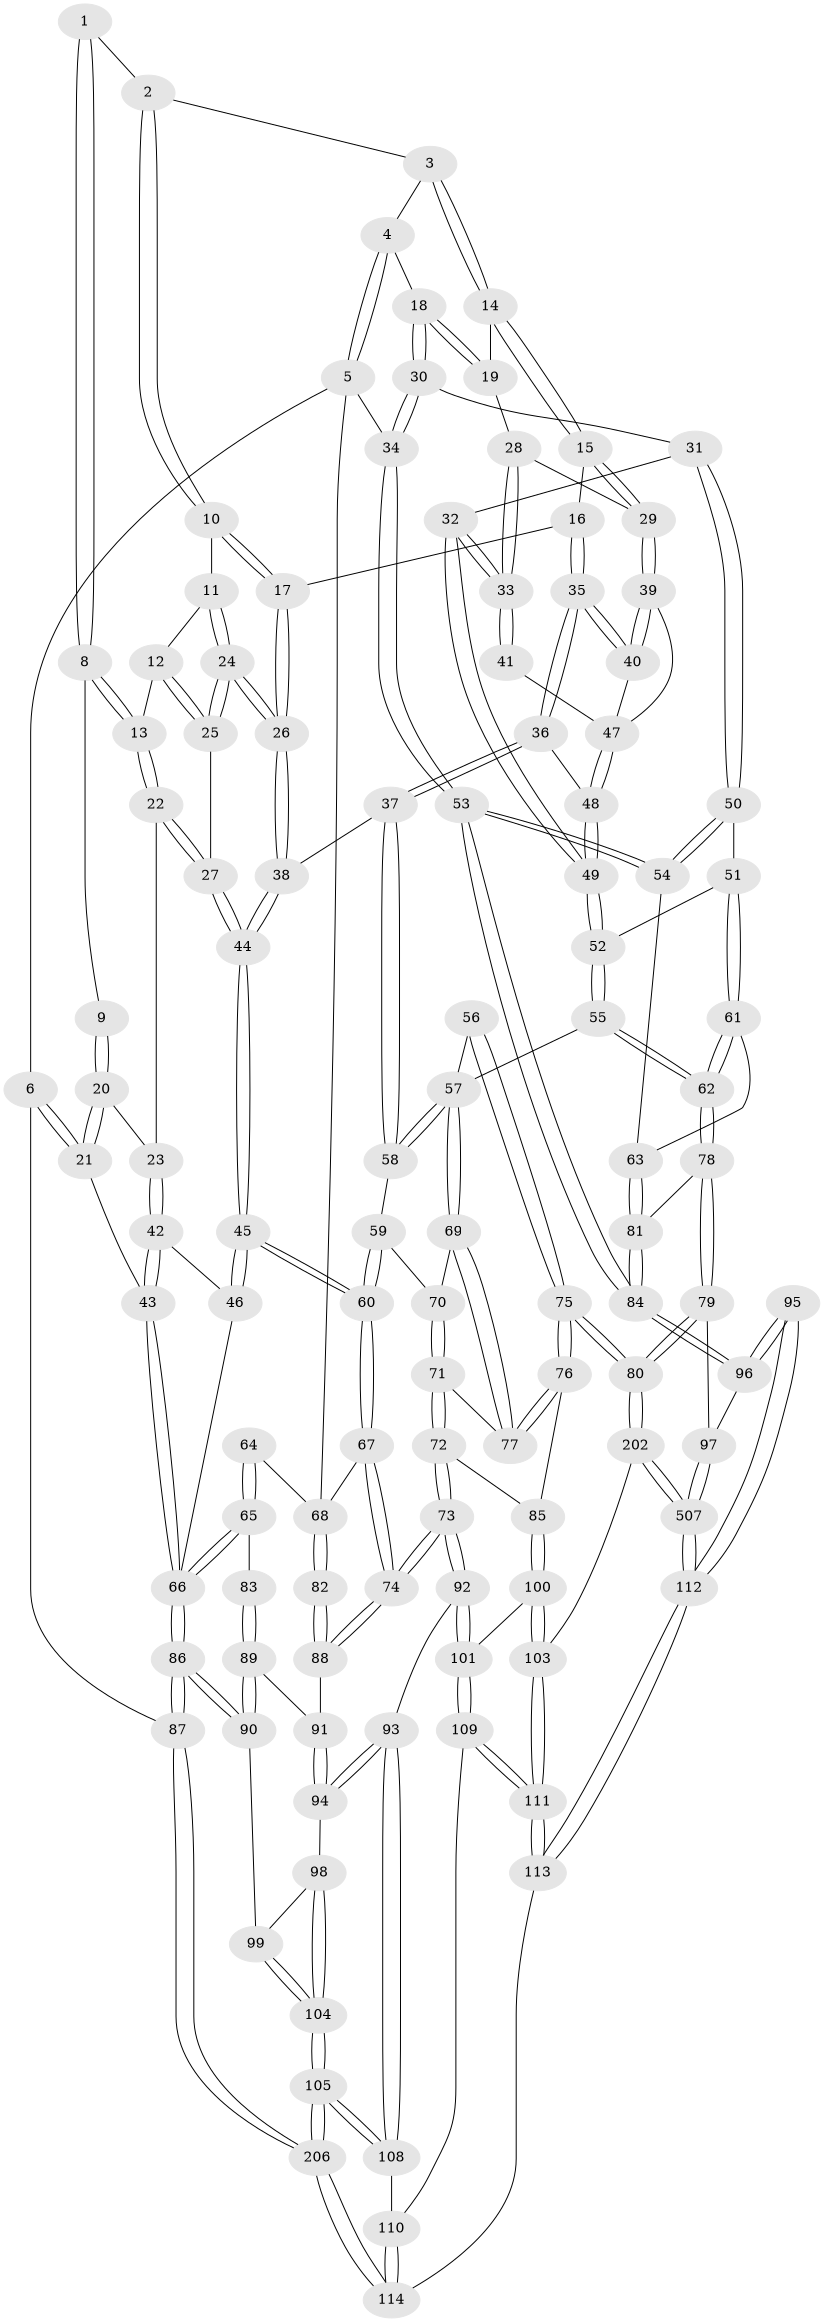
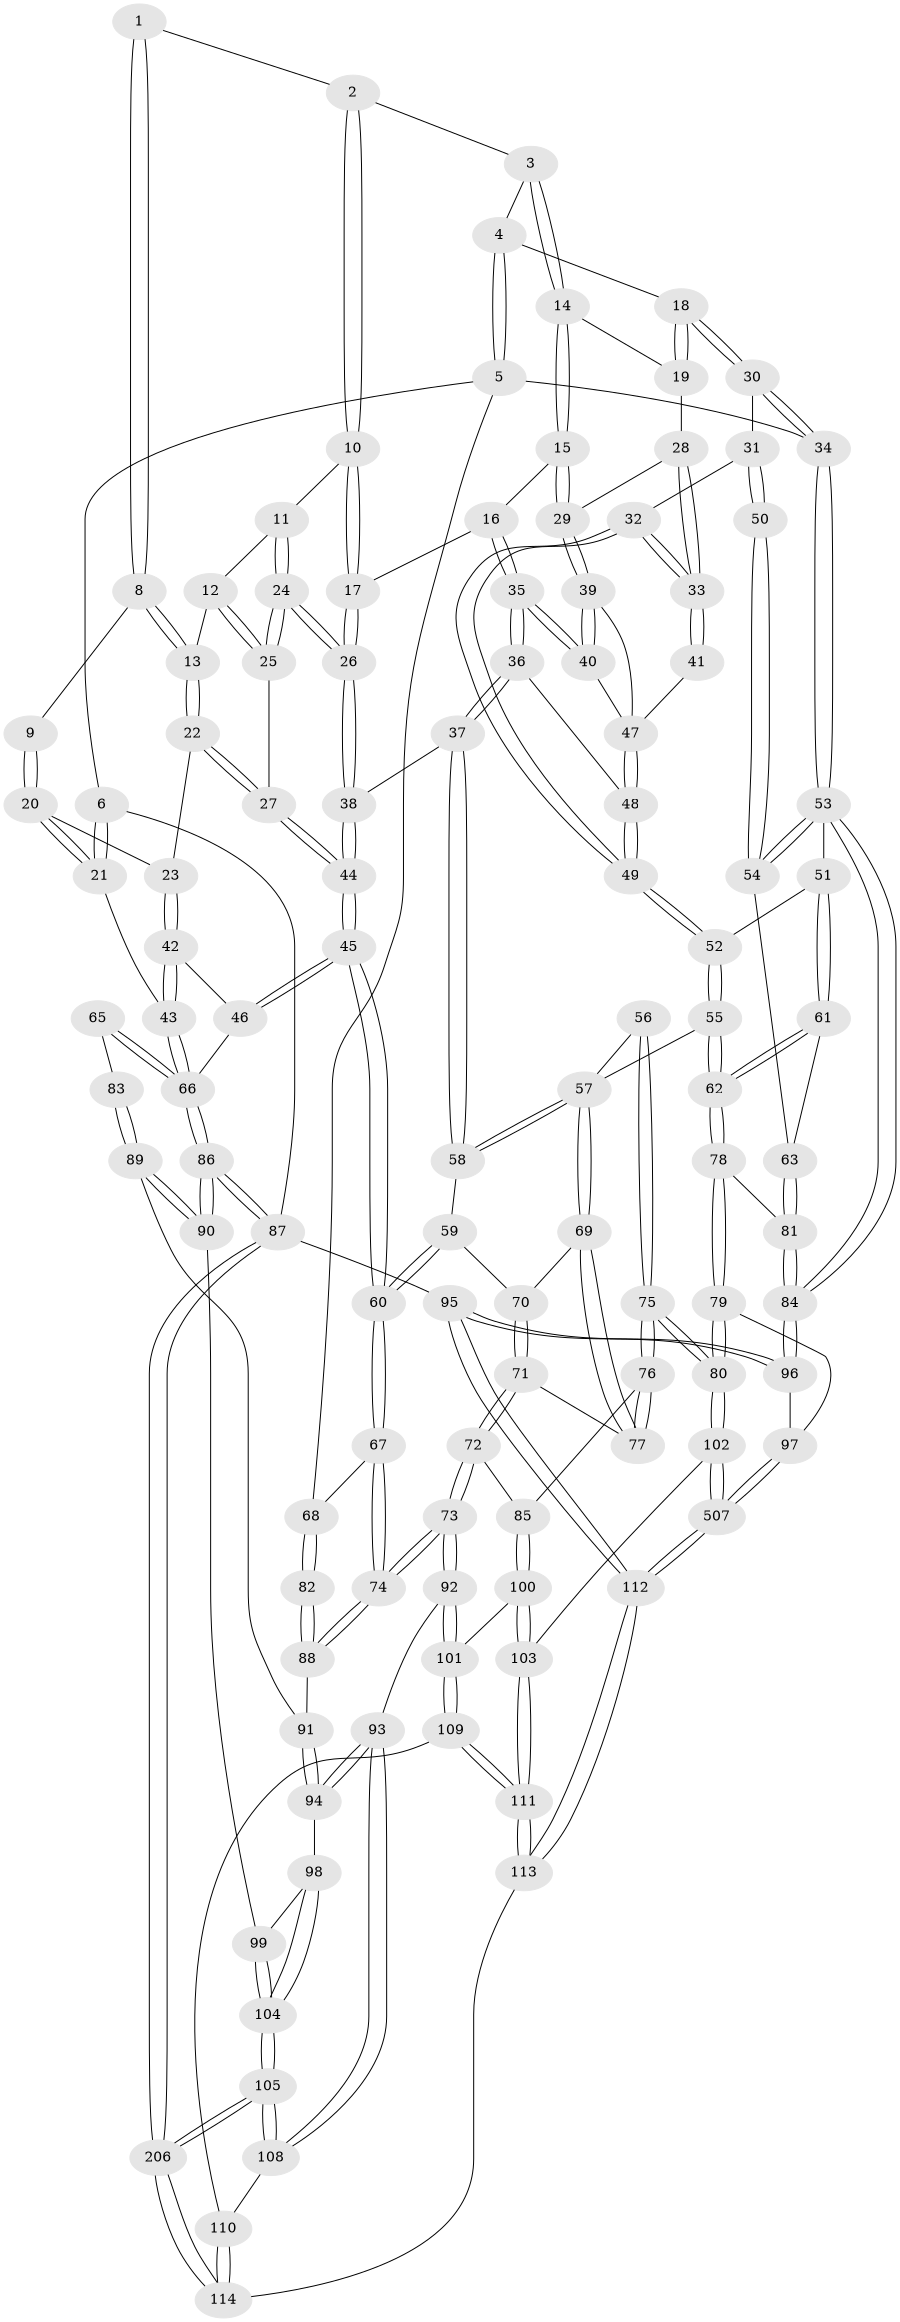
(734, 841) -> (824, 841)
none -> (365, 1266)
(249, 1446) -> none
(636, 1446) -> (717, 1446)
